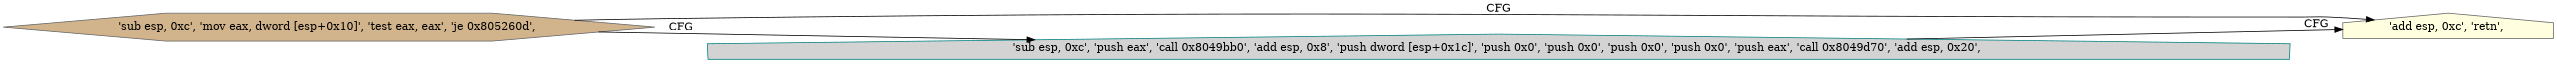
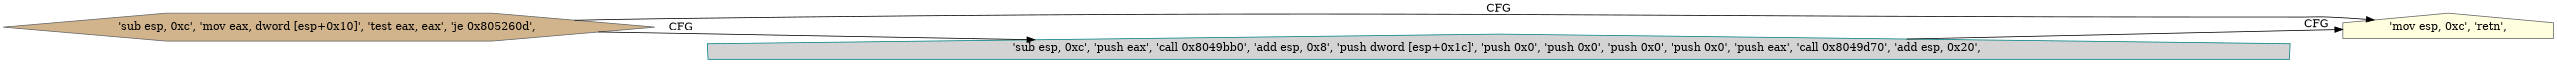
(2448, 27) -> (2448, 27)
